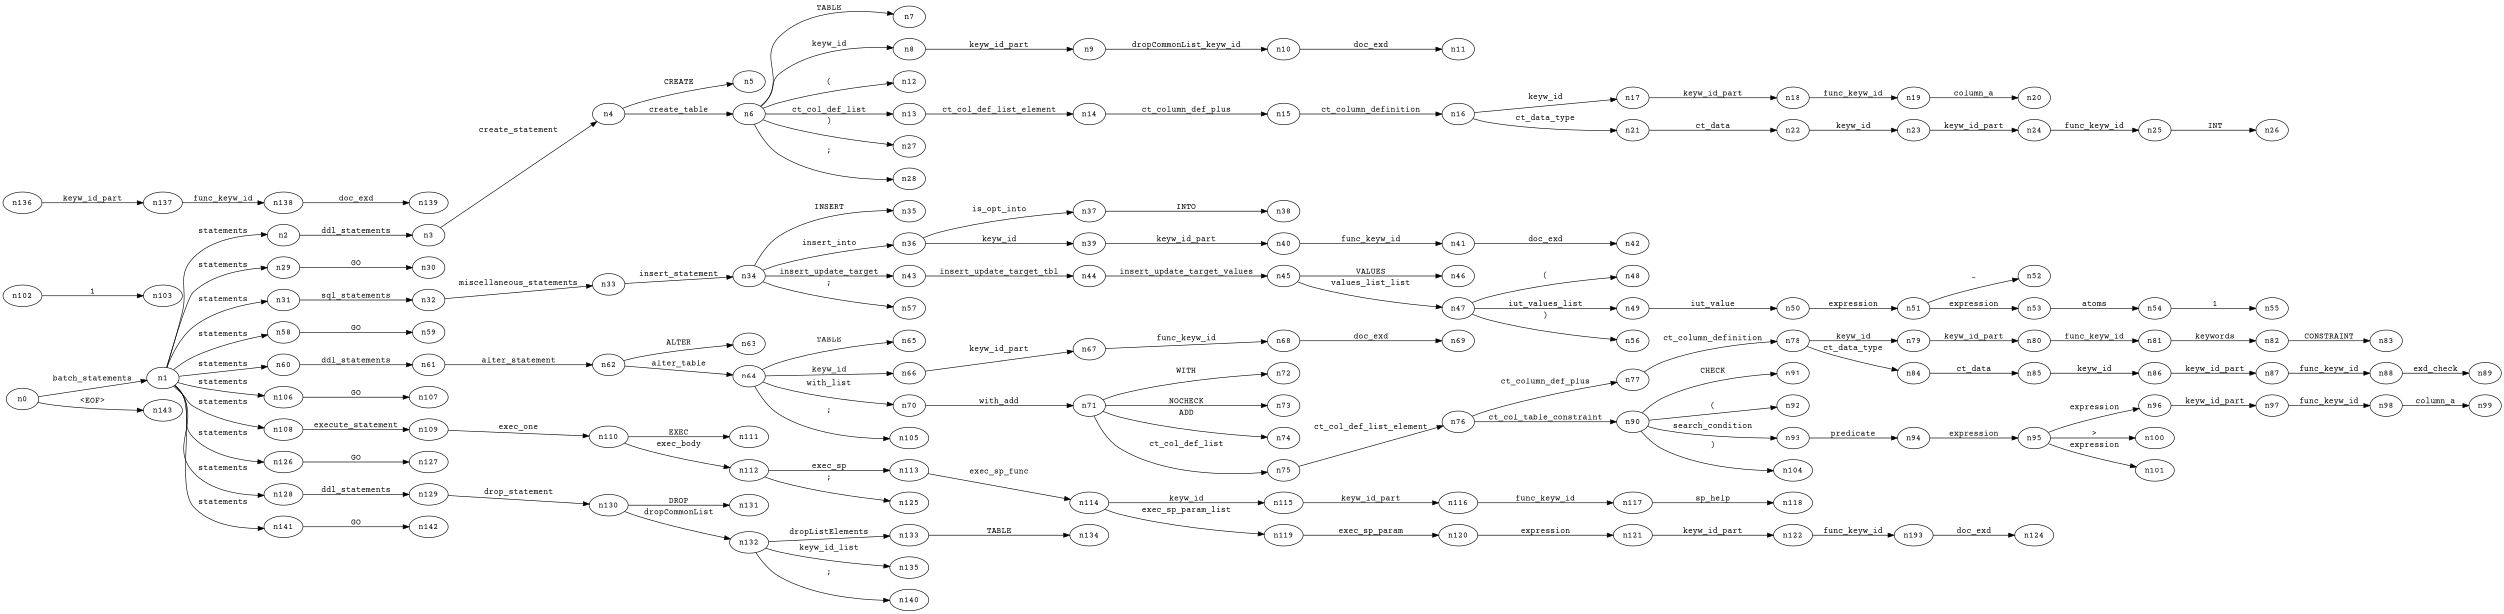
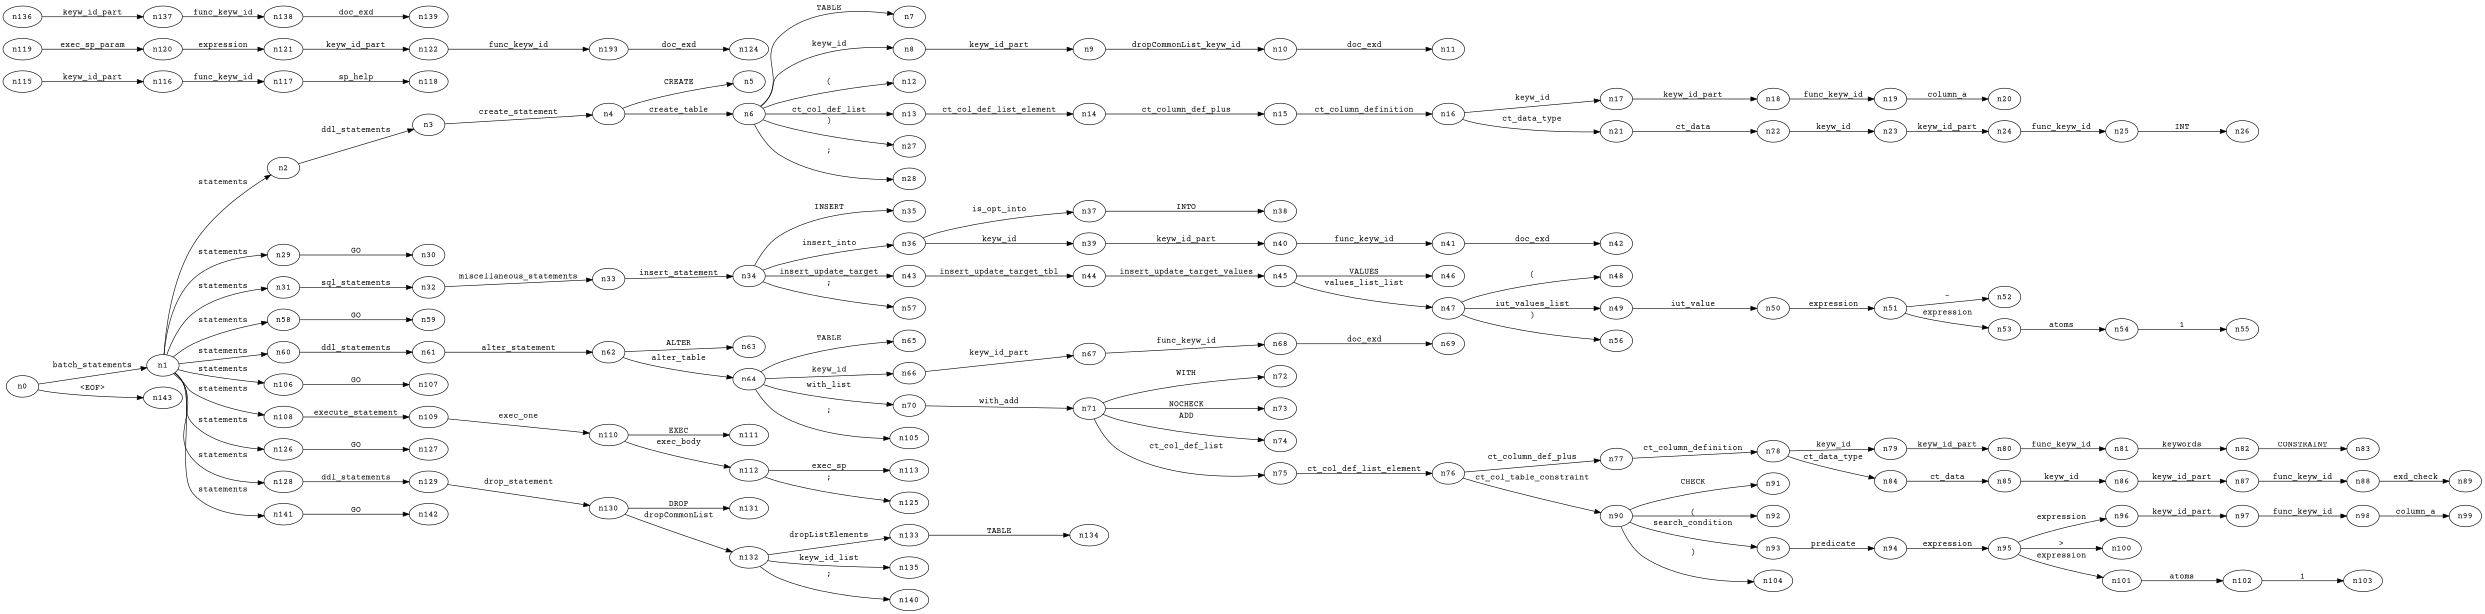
(1089, 503) -> none
none -> (2179, 581)
